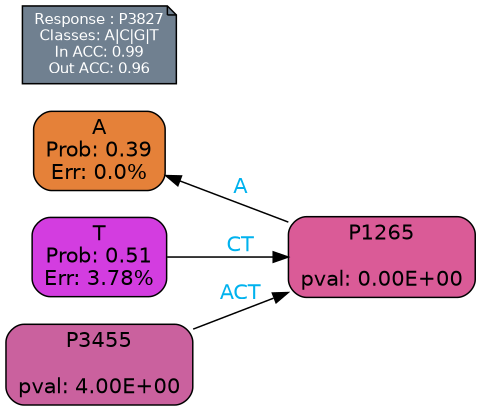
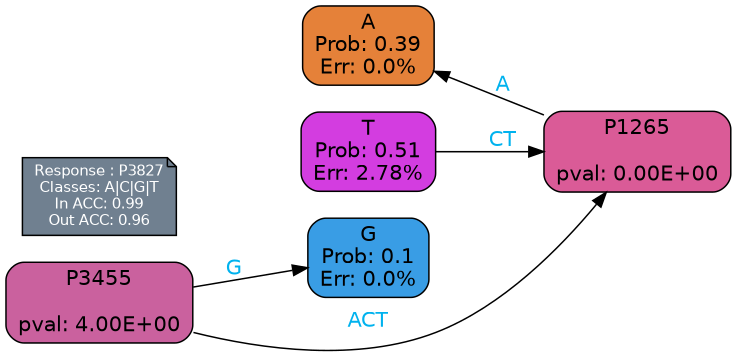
(99, 257) -> (368, 152)
none -> (368, 258)
